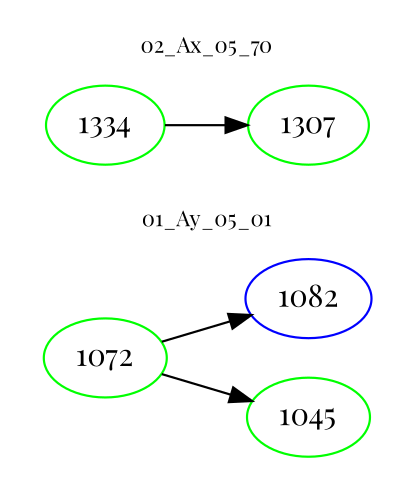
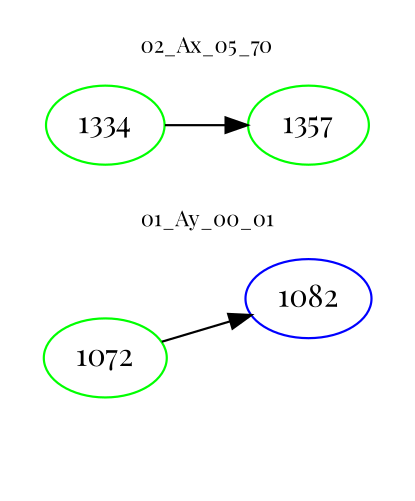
(308, 125) -> (308, 125)
(208, 221) -> (208, 221)
(308, 417) -> none
